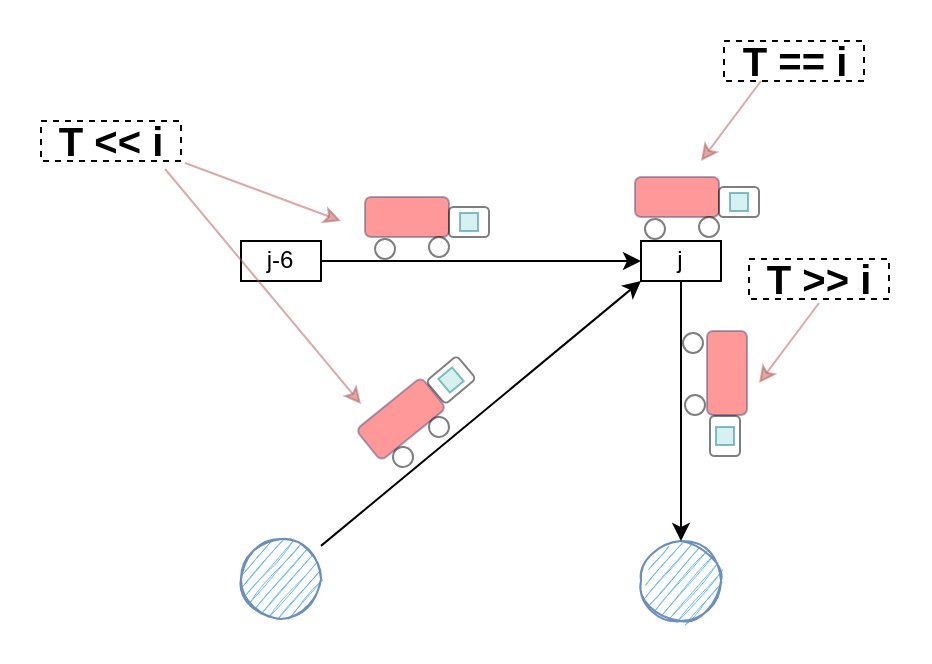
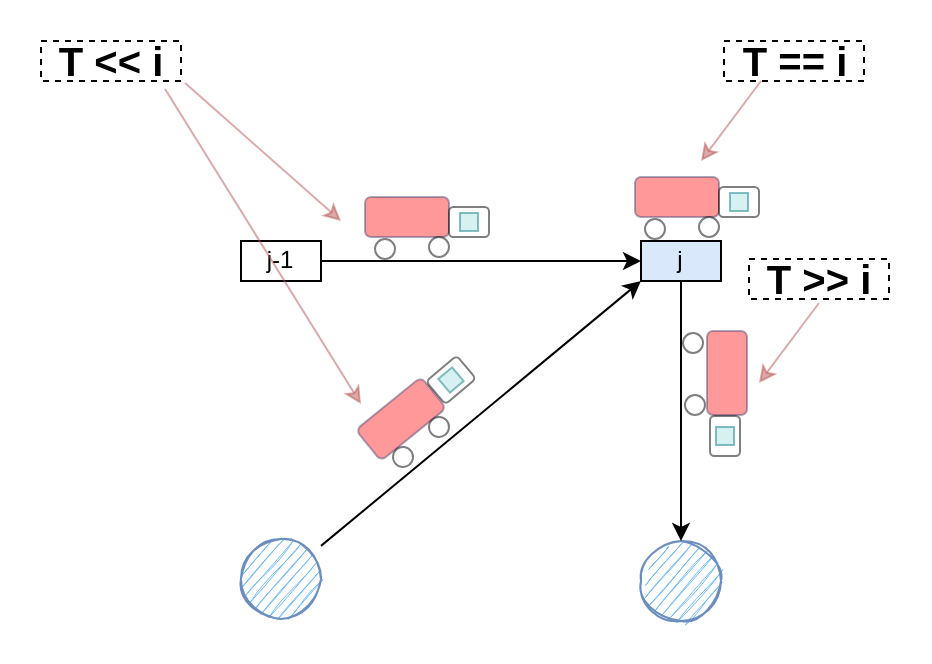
(111, 141) -> (111, 61)
(281, 261) -> (281, 261)
(681, 261) -> (681, 261)
